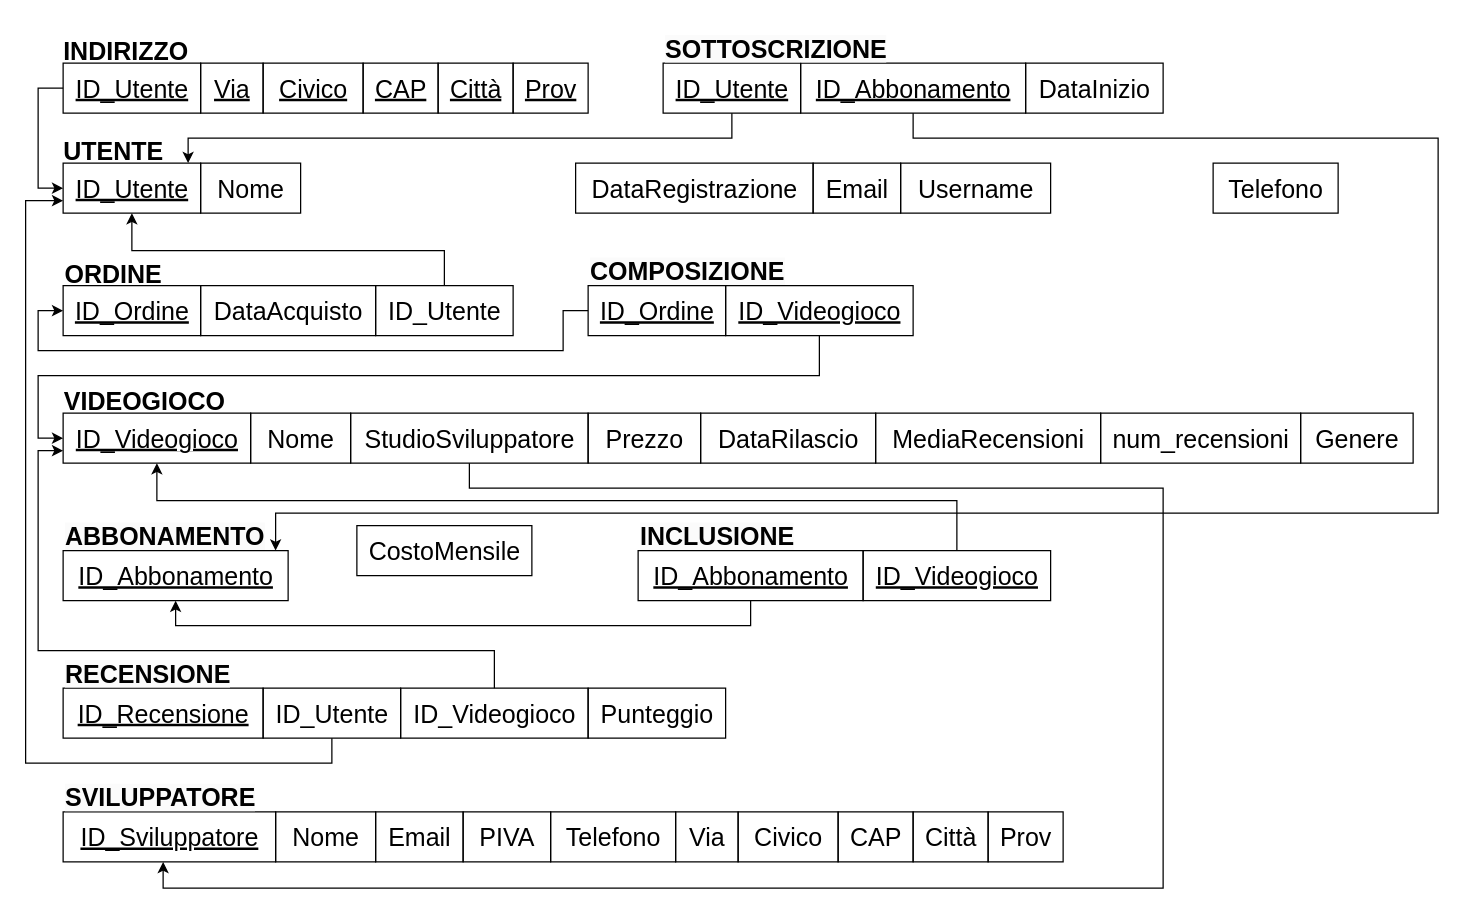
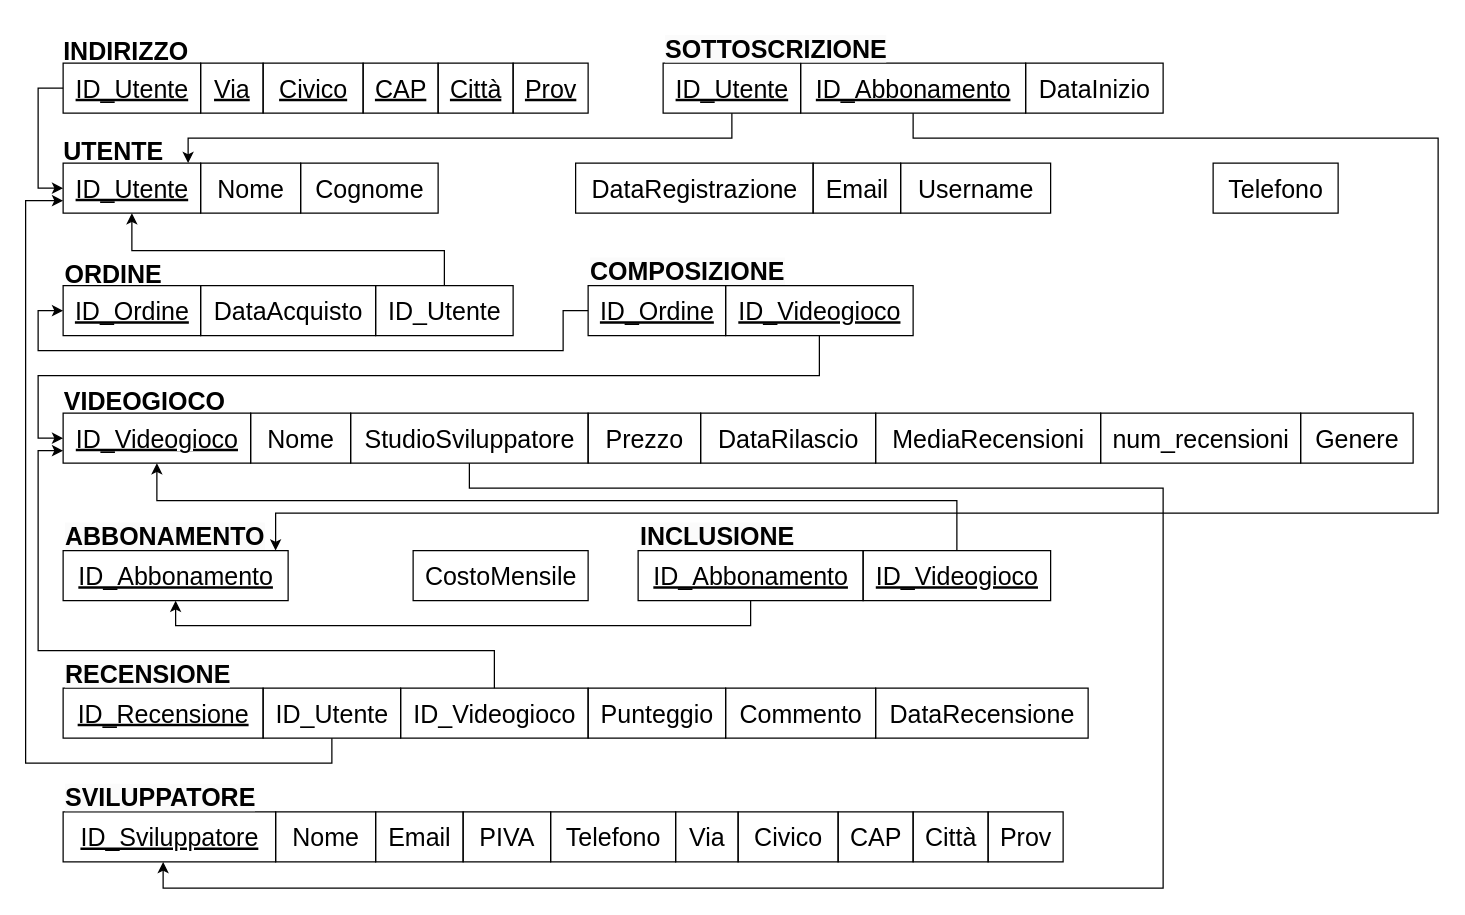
none -> (369, 188)
(444, 551) -> (501, 576)
none -> (801, 713)
none -> (982, 713)
